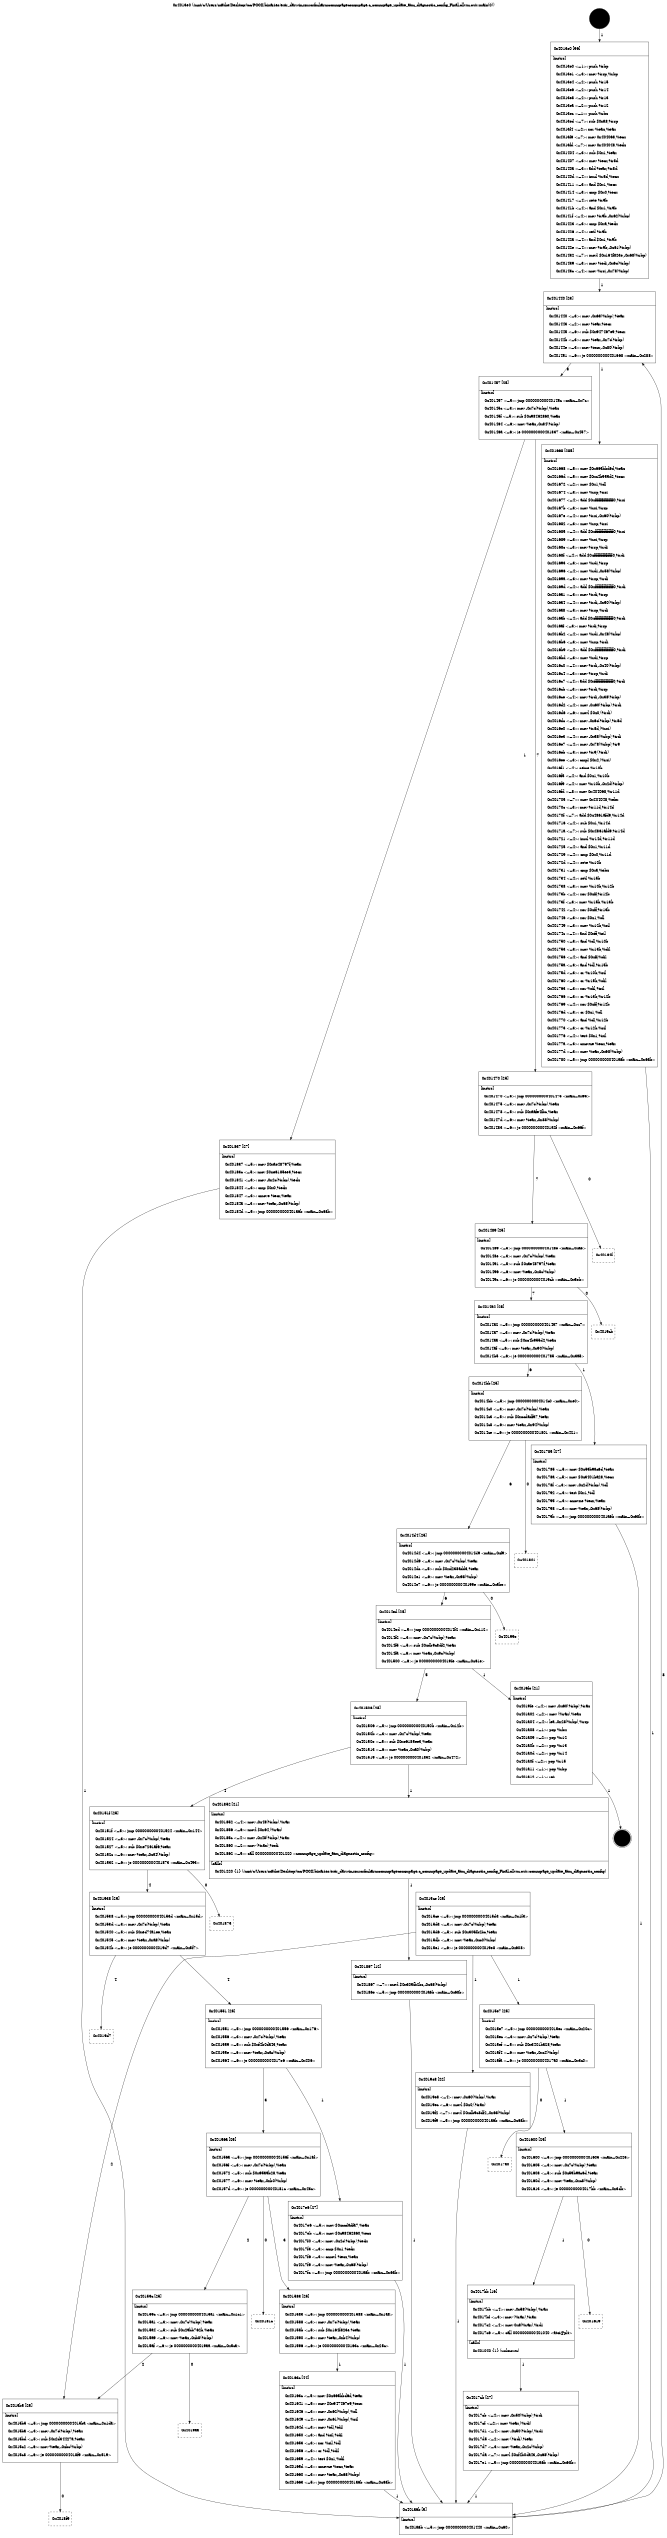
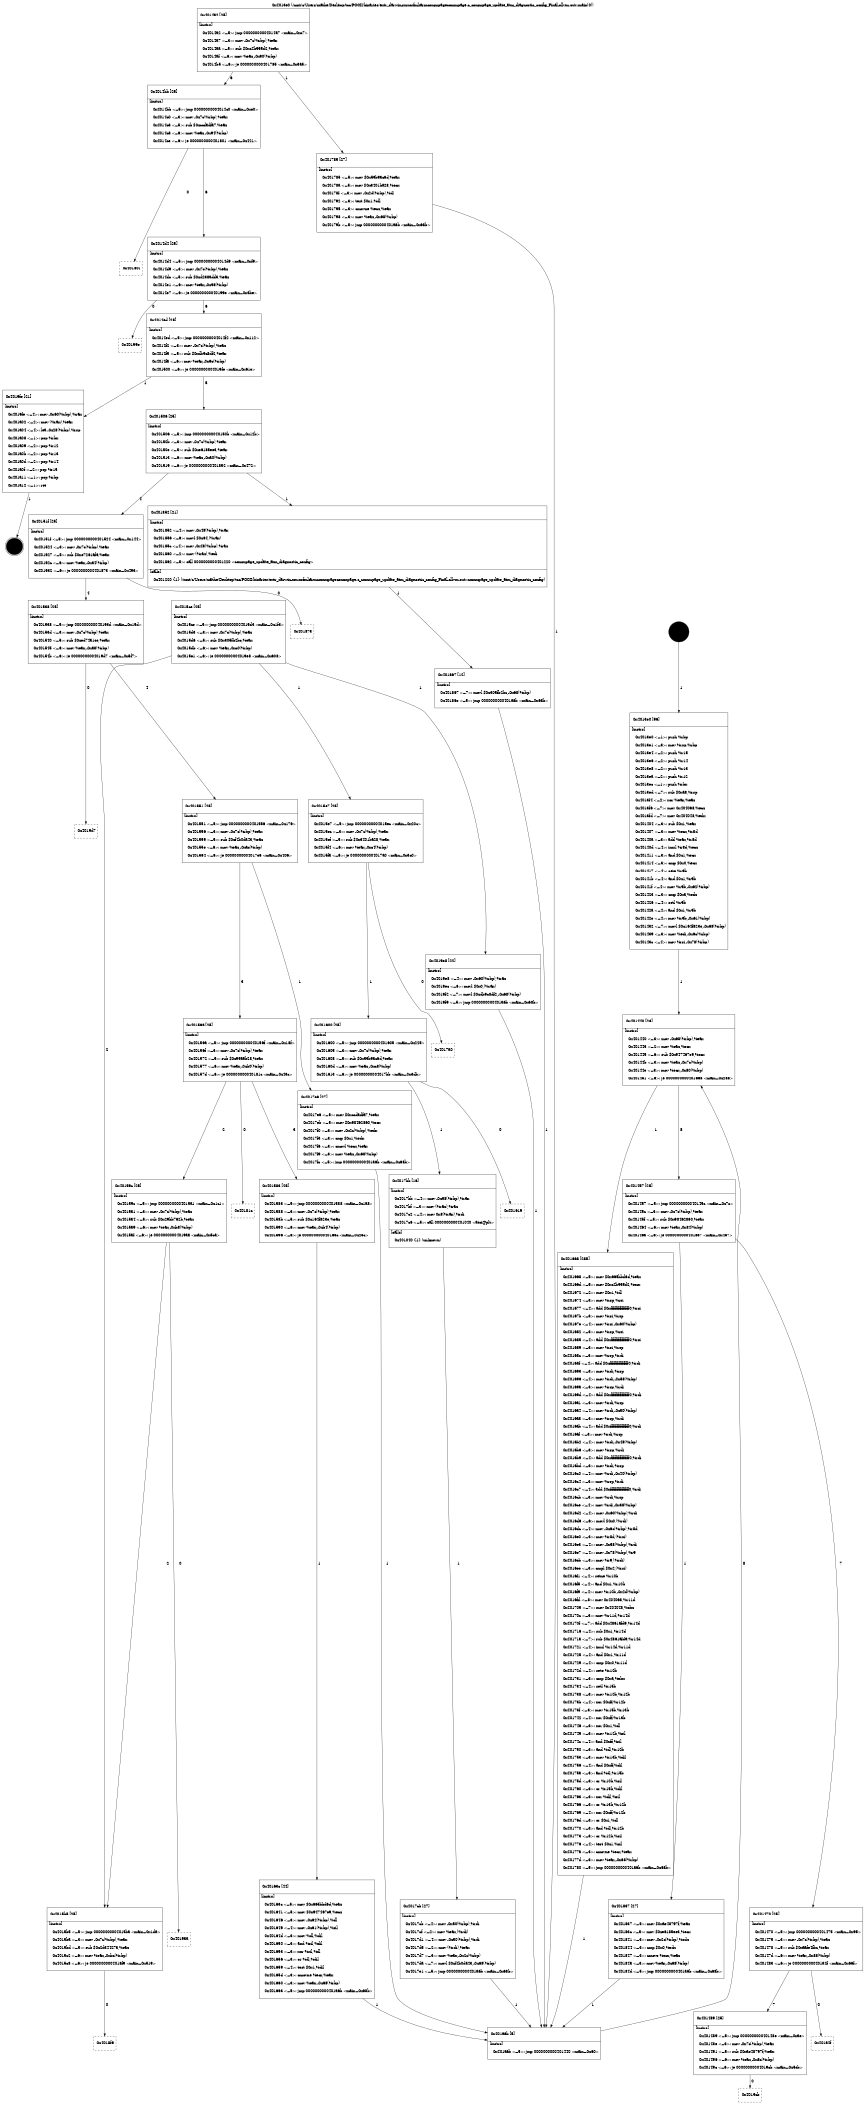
(531, 1292) -> none
(115, 1980) -> (88, 688)
